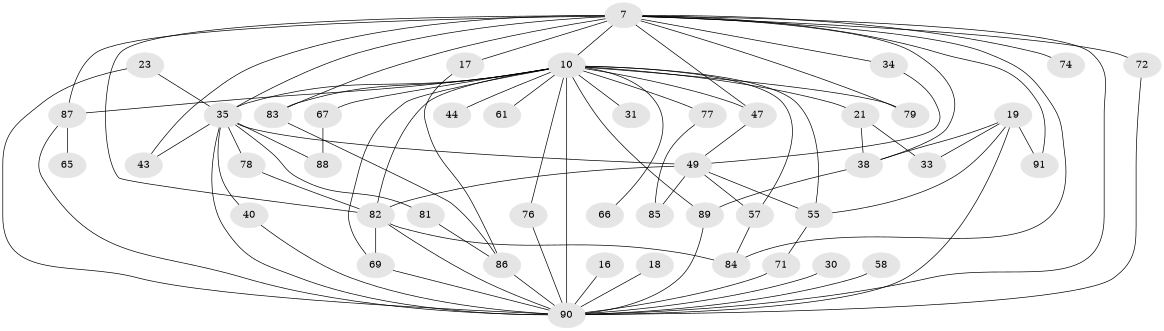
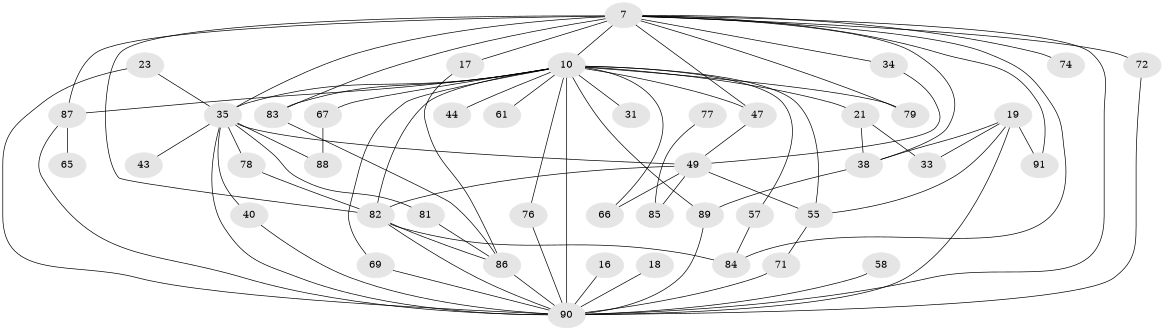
(360, 36) -> none
(630, 86) -> none
(724, 190) -> (649, 190)
(376, 240) -> (438, 242)
(831, 265) -> none
